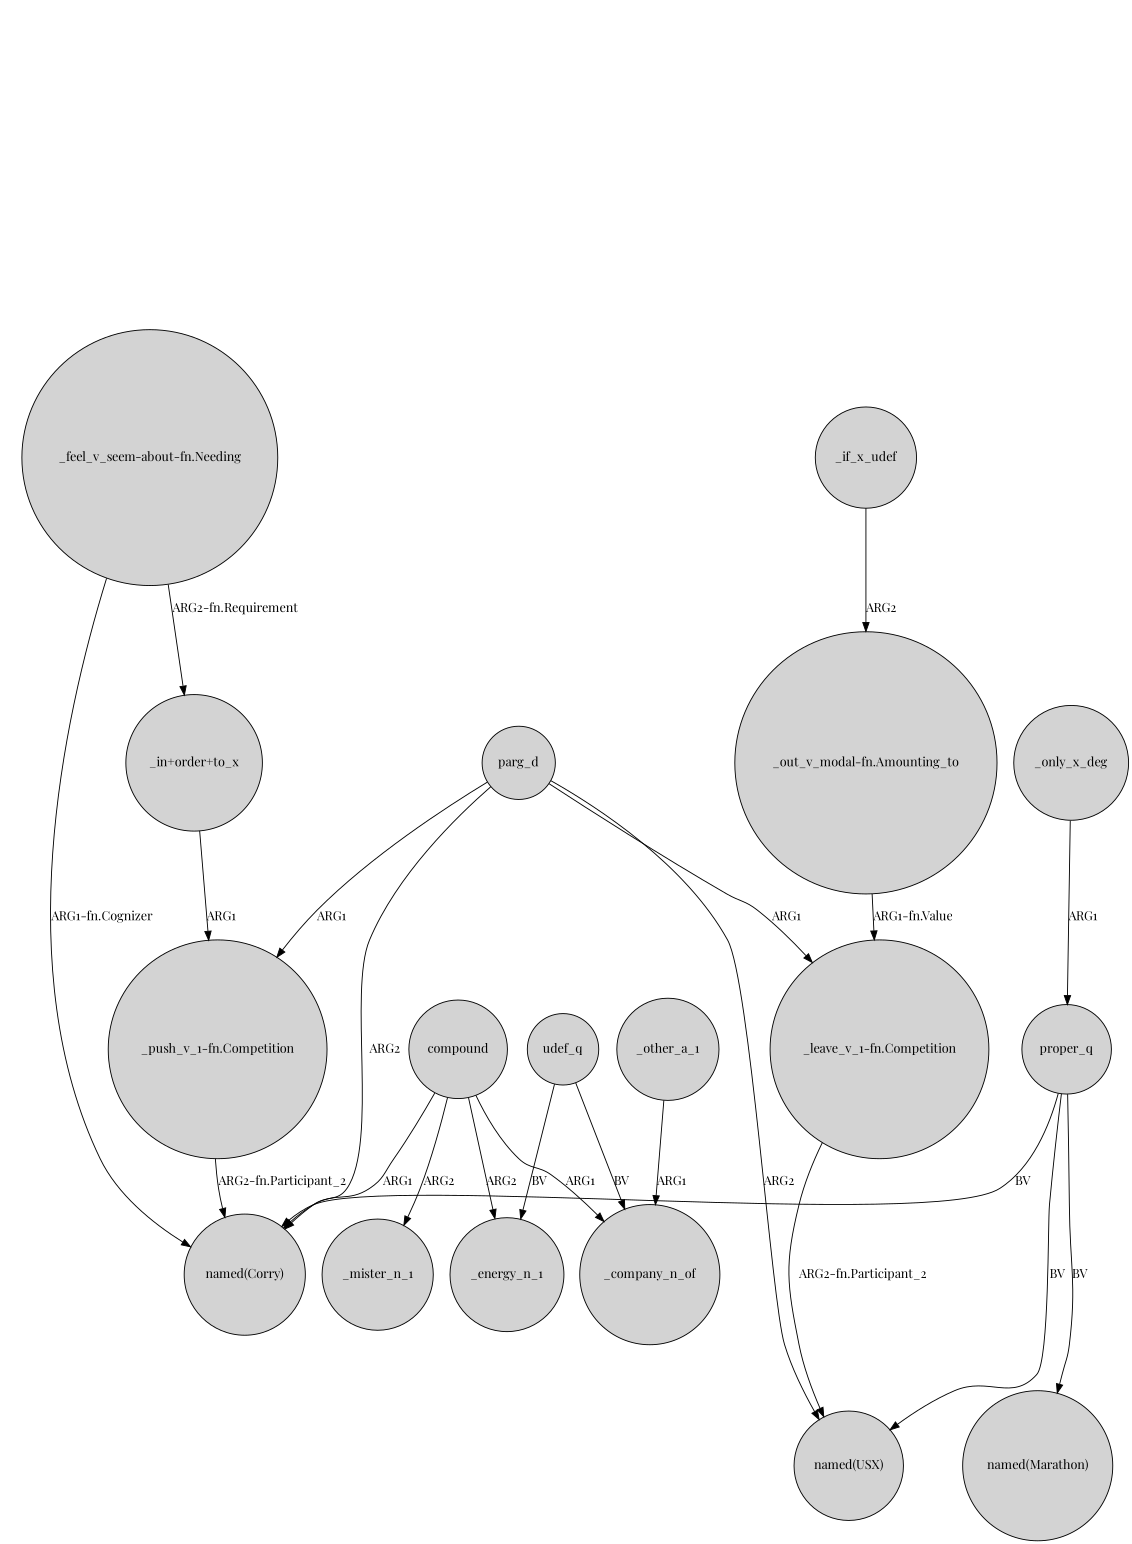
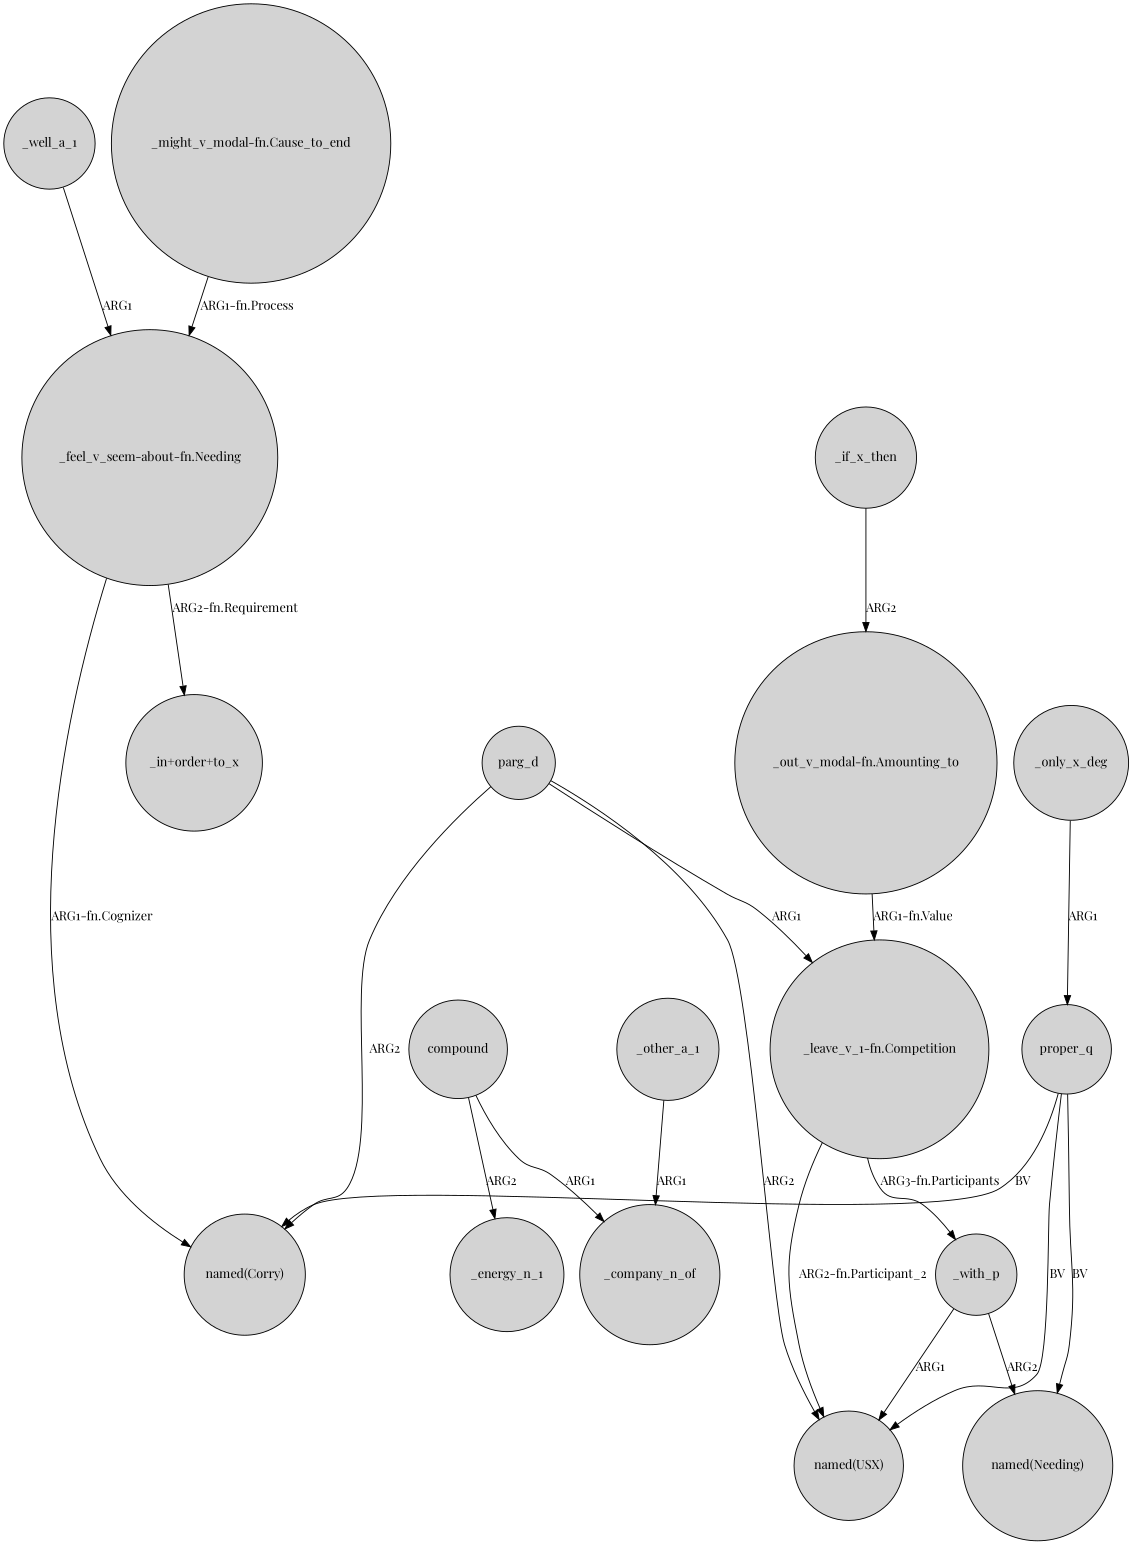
none -> (49, 143)
none -> (251, 143)
(866, 458) -> (866, 458)
(218, 1049) -> none
(563, 1049) -> none
(380, 1179) -> none
(378, 1275) -> none
none -> (976, 1275)
(1038, 1466) -> (1038, 1466)
